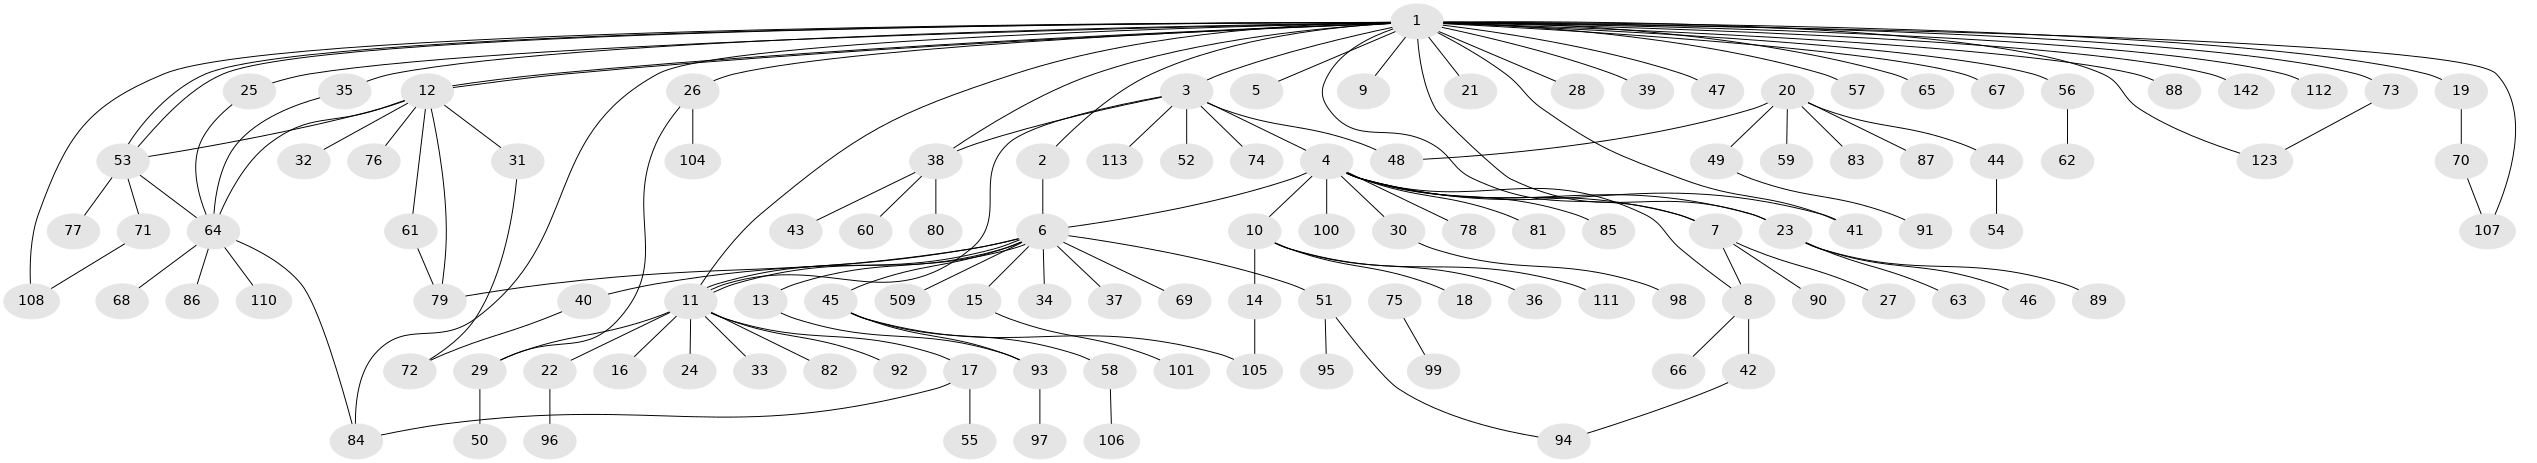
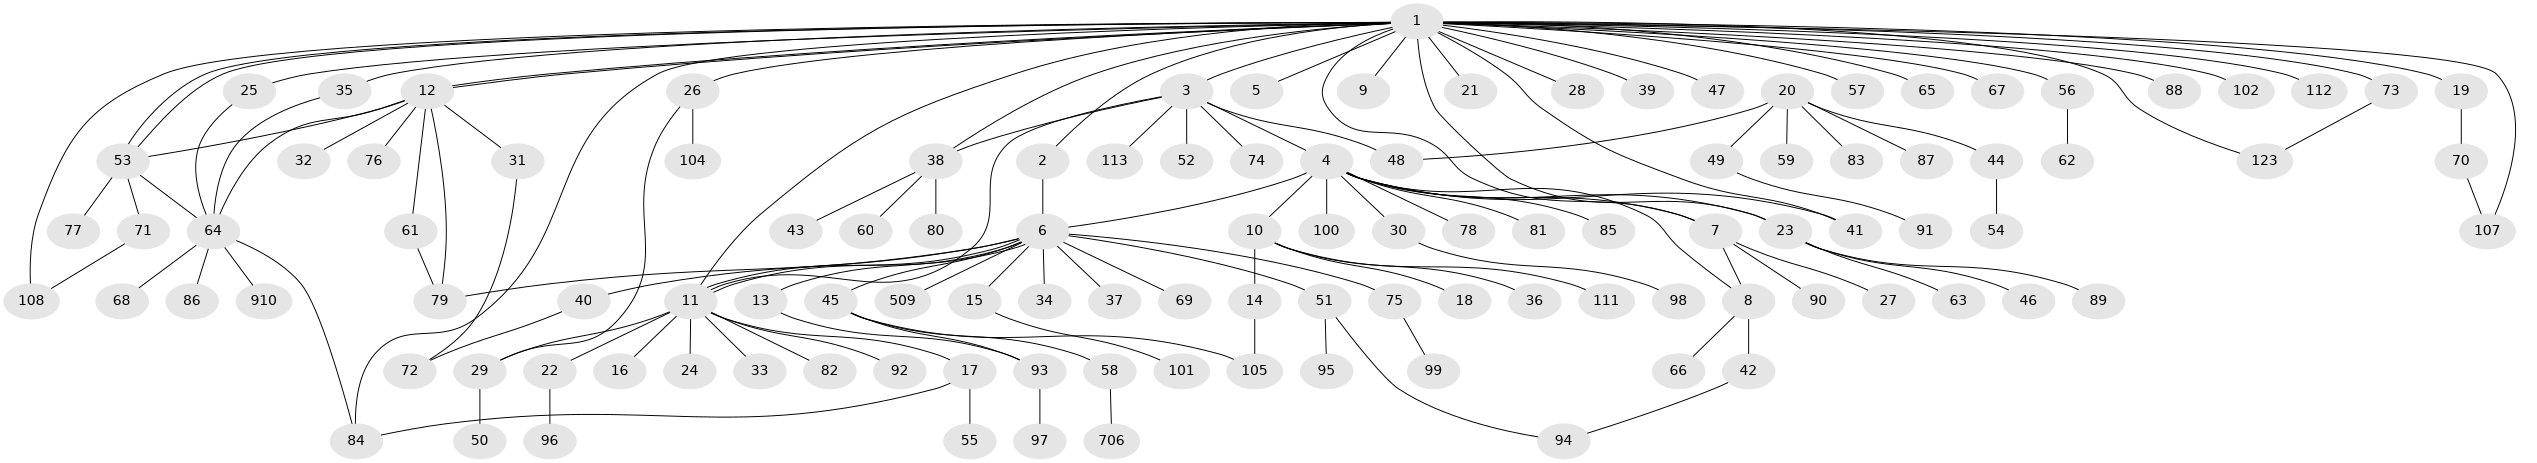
(2246, 91) -> (2246, 91)
none -> (1224, 253)
(264, 301) -> (264, 301)
(1112, 441) -> (1112, 441)
